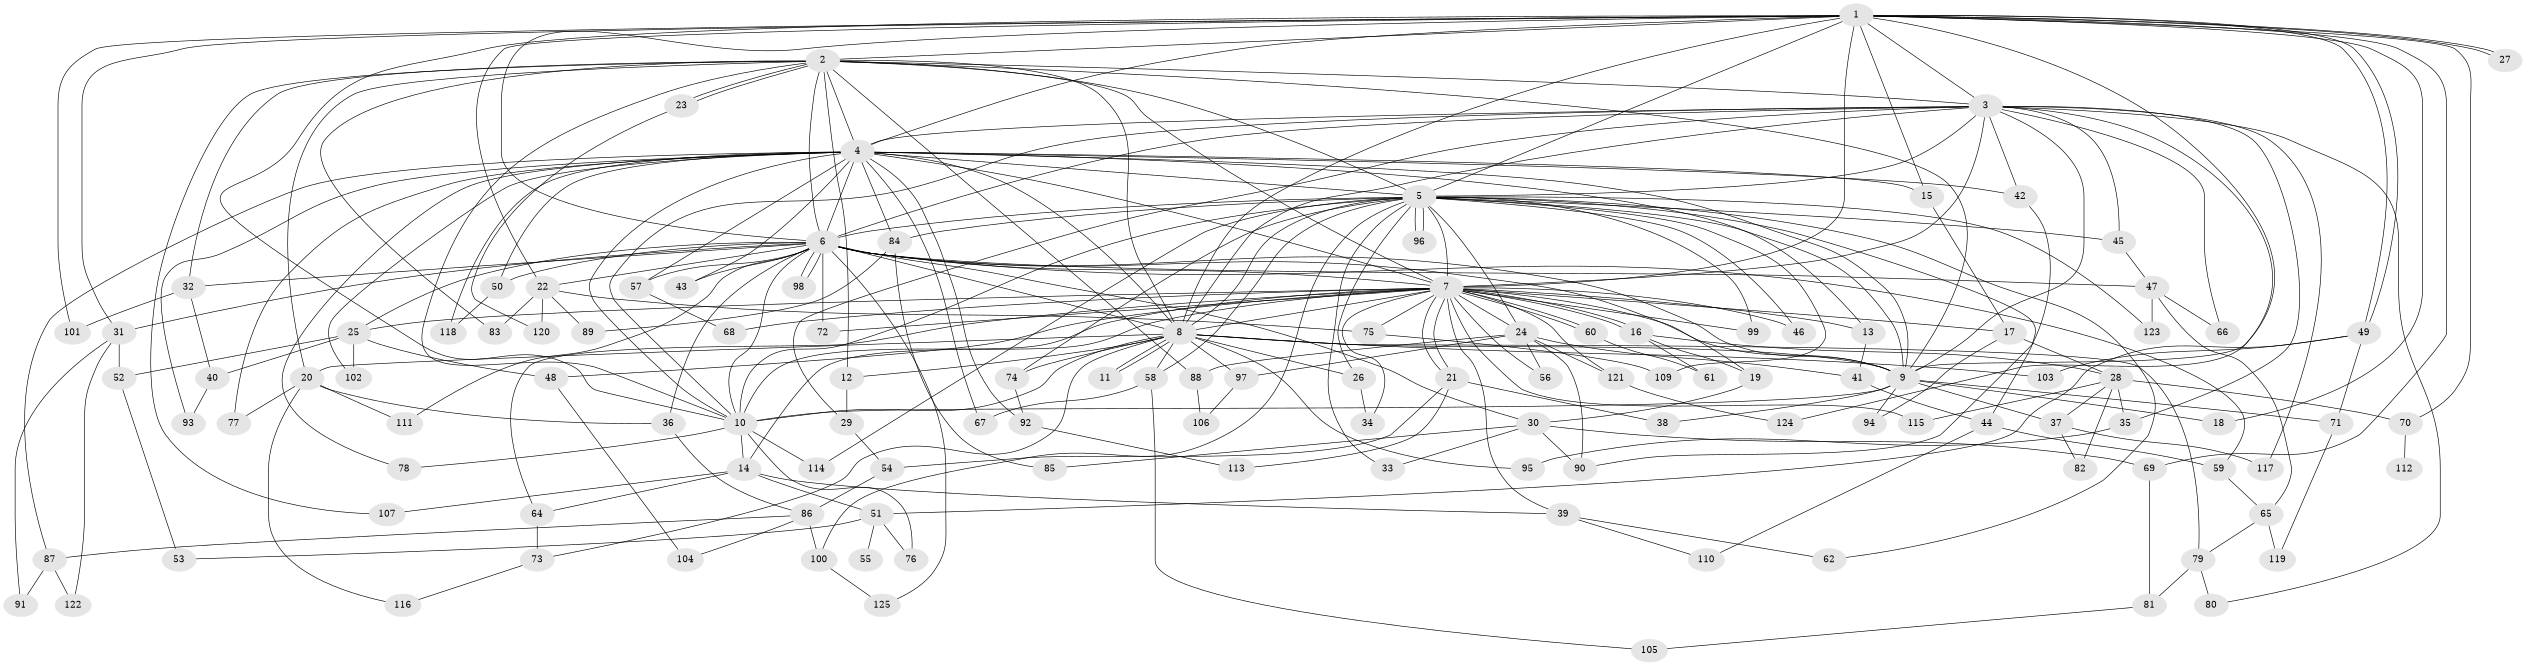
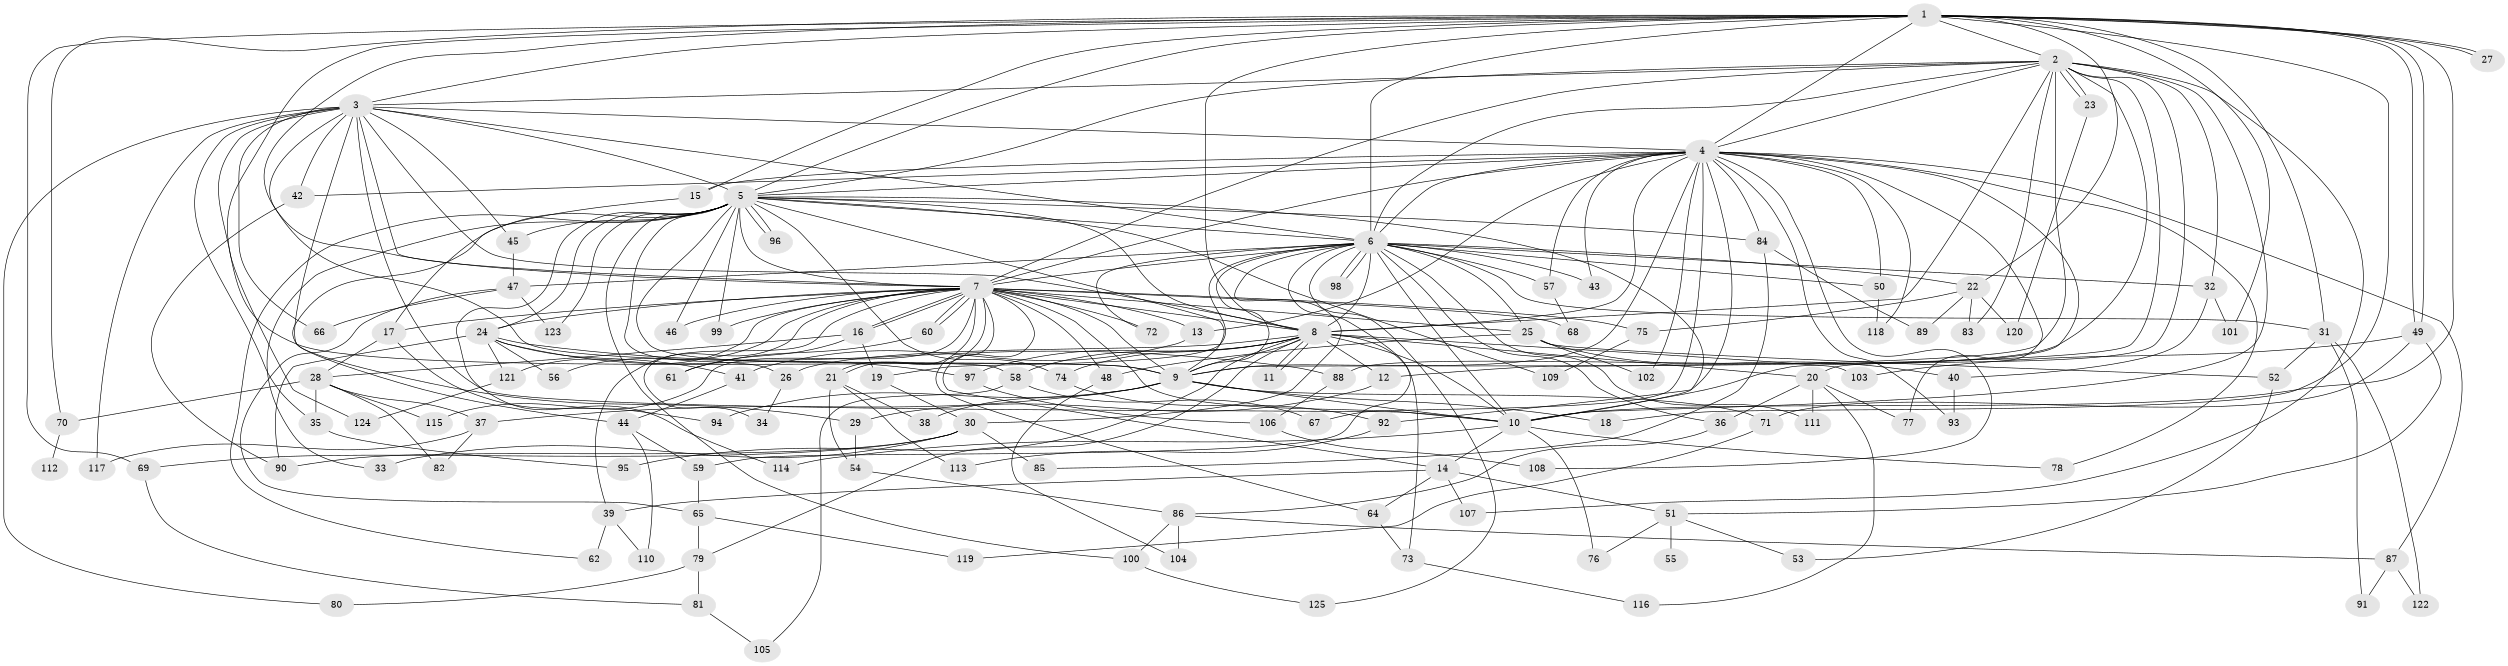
none -> (1537, 469)
